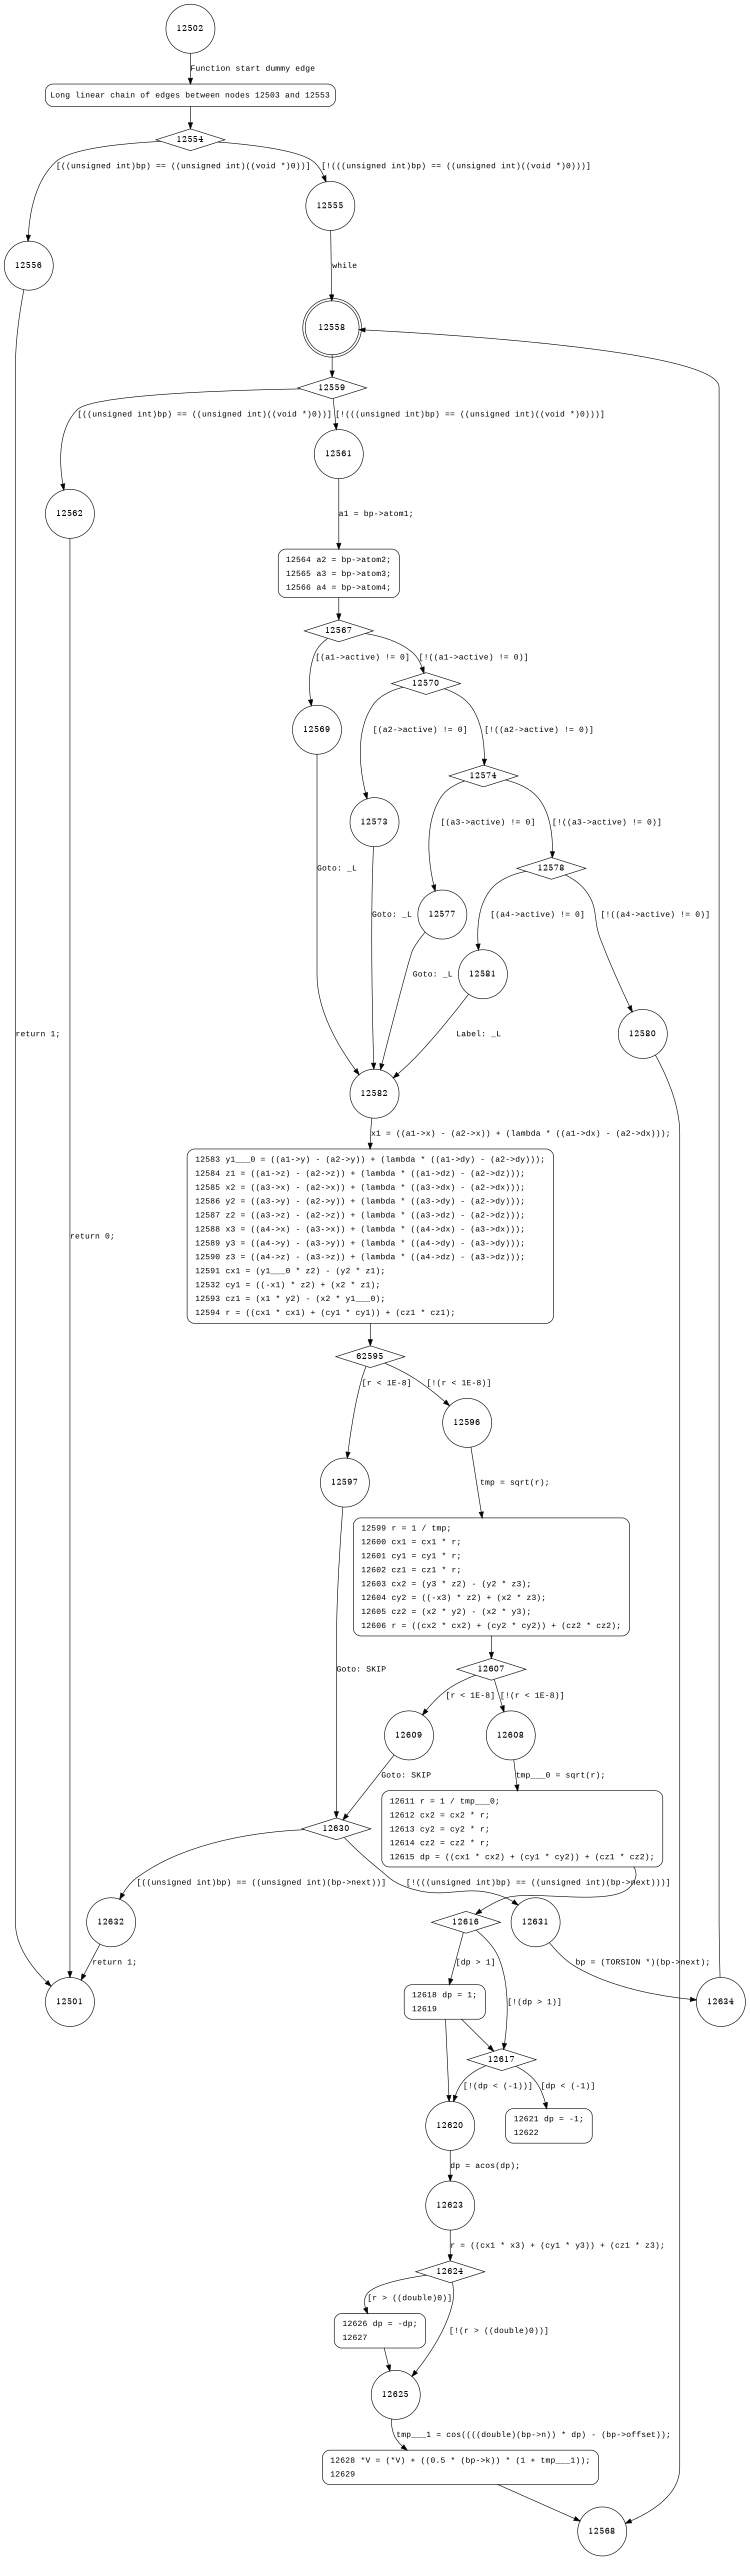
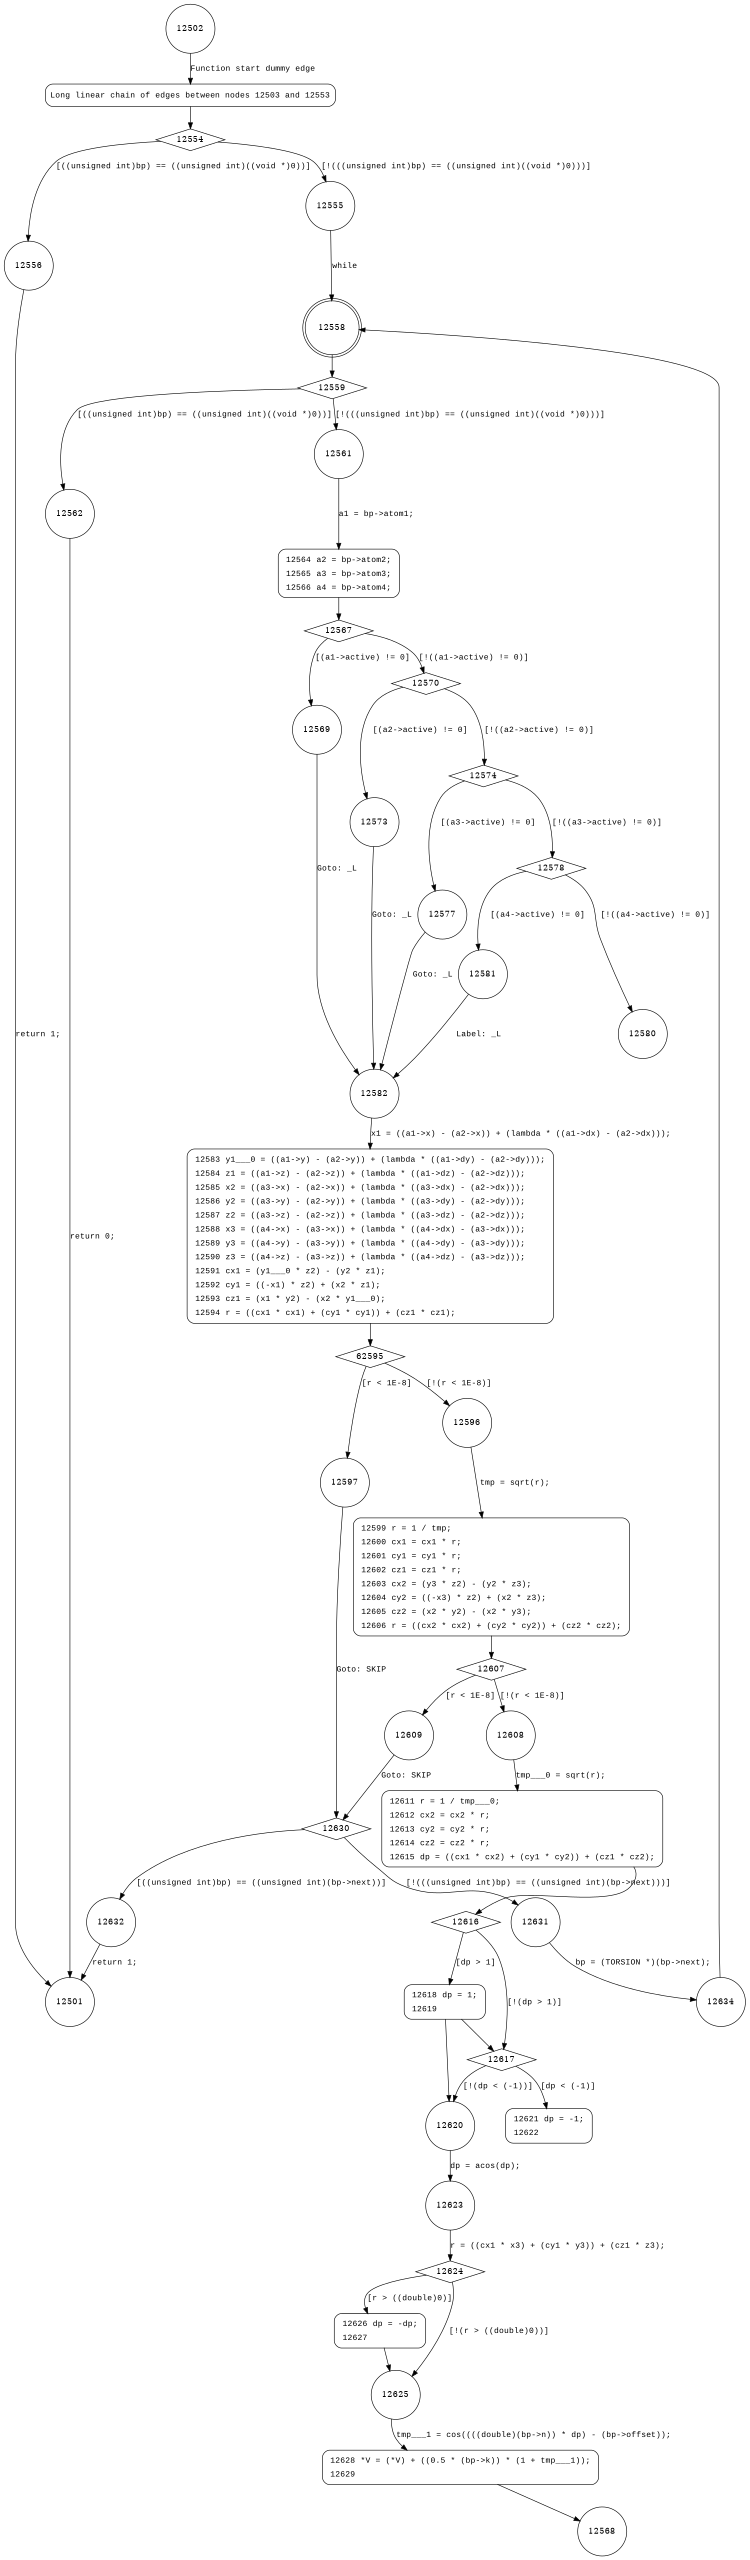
(208, 1285) -> (208, 1285)
(680, 1797) -> none
